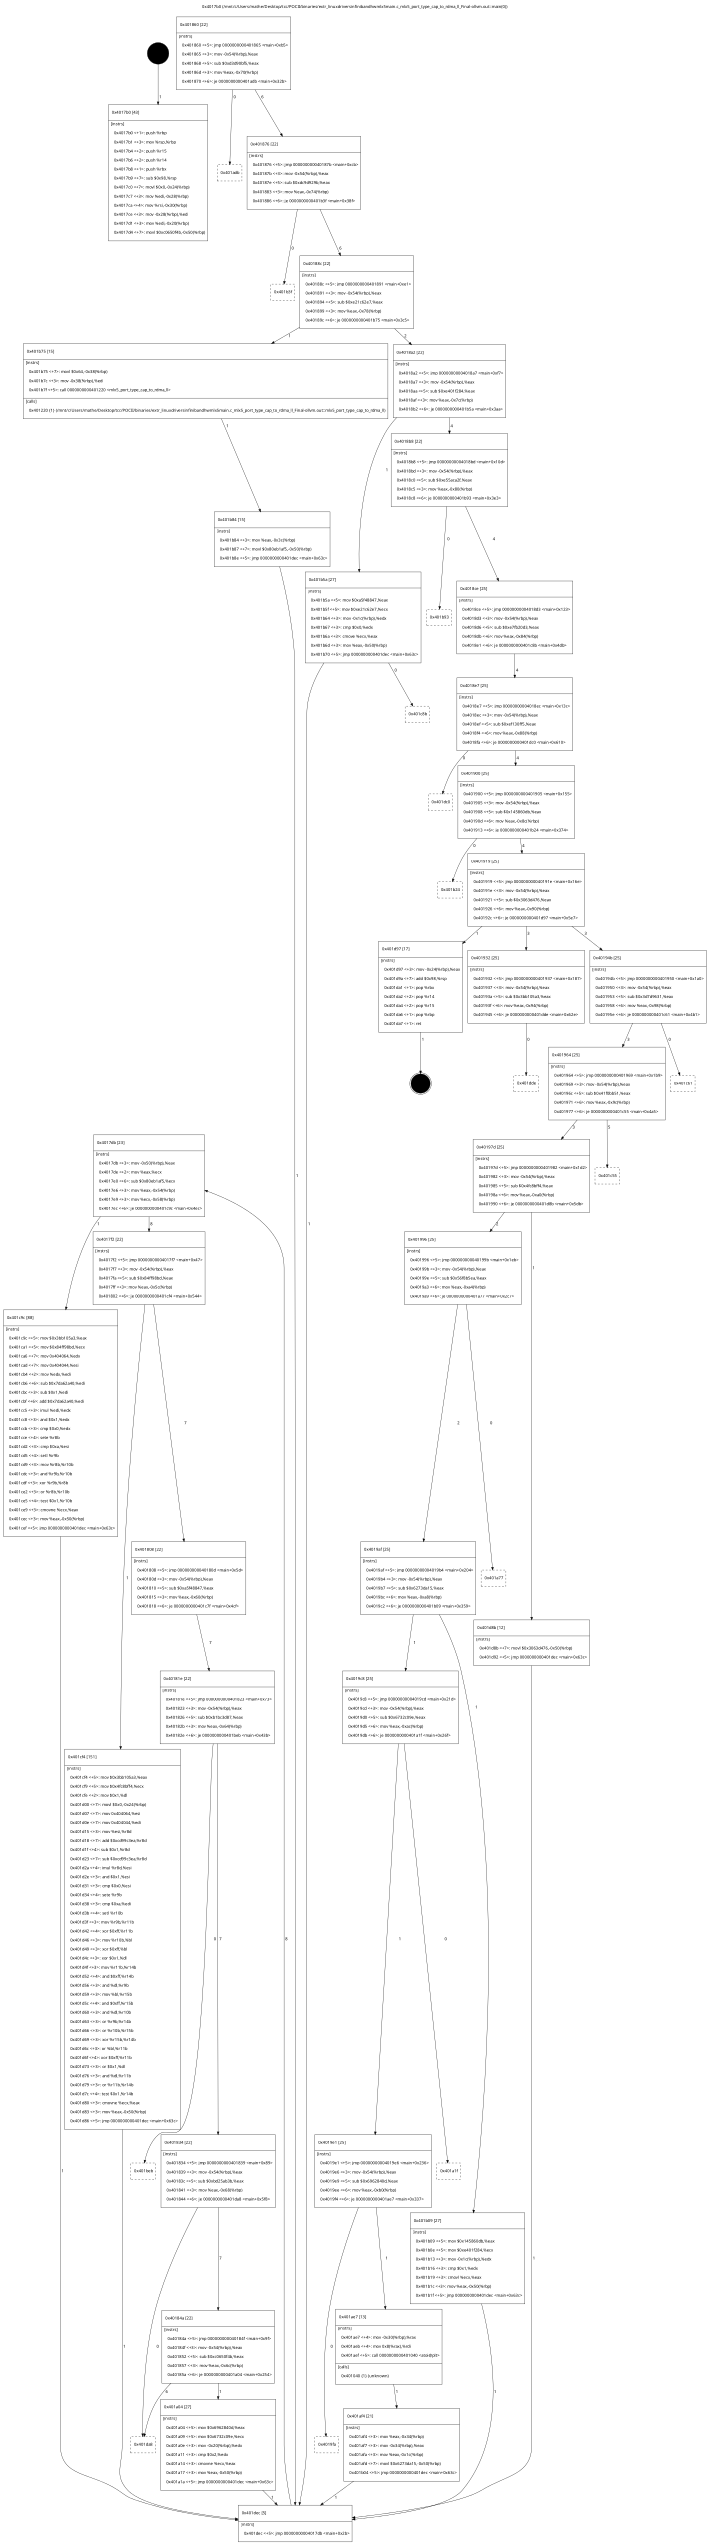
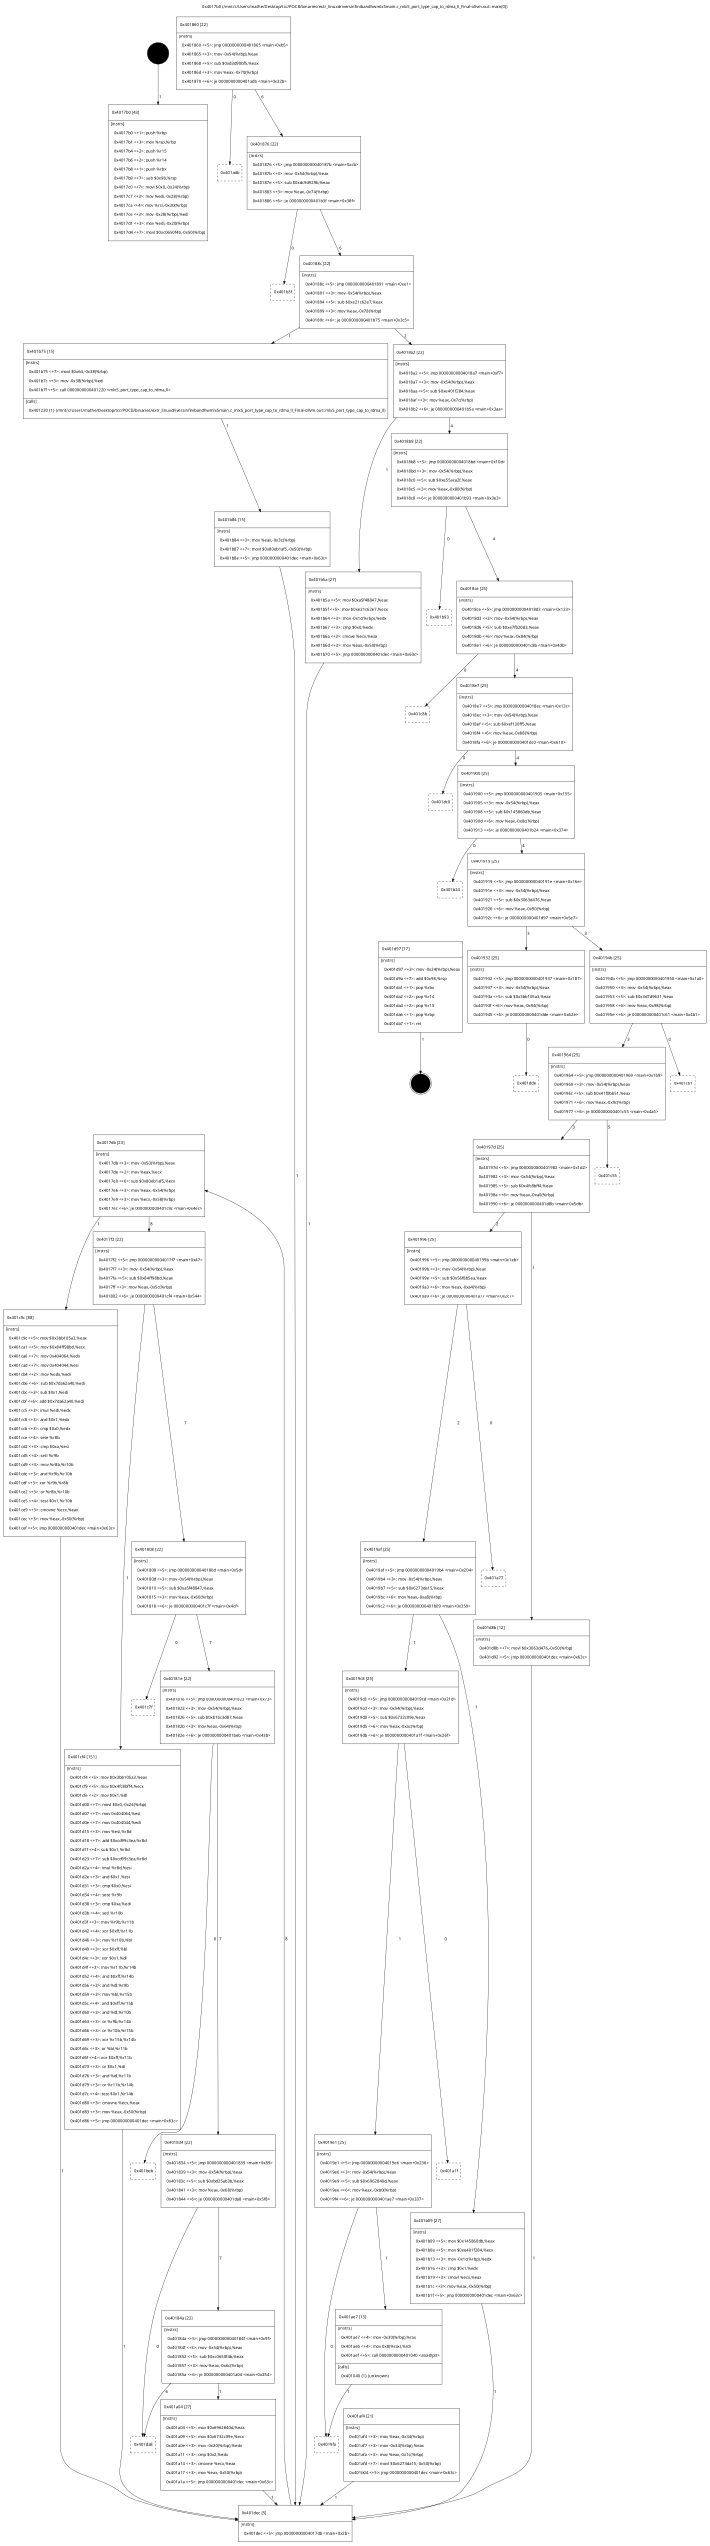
(400, 683) -> (453, 679)
(473, 934) -> none
none -> (143, 1707)
(395, 2395) -> (337, 2408)
